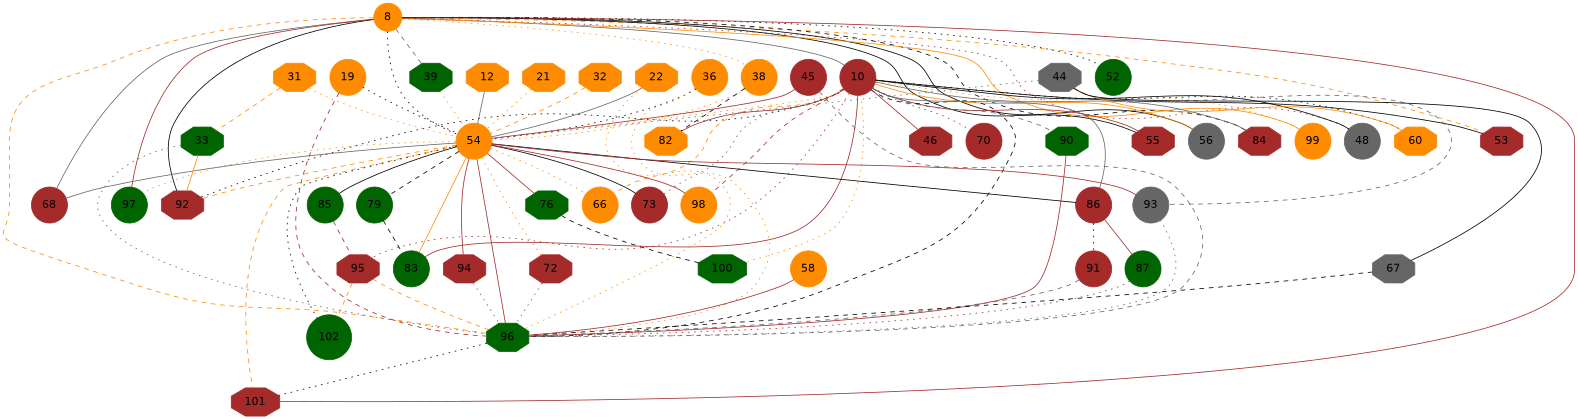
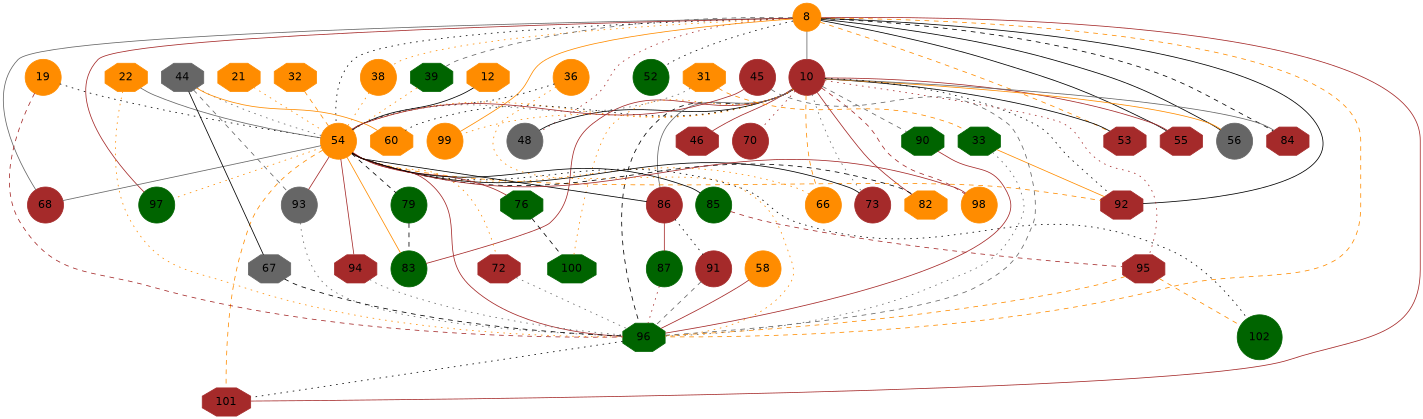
(481, 108) -> (413, 109)
(713, 110) -> (632, 175)
(381, 117) -> (521, 108)
